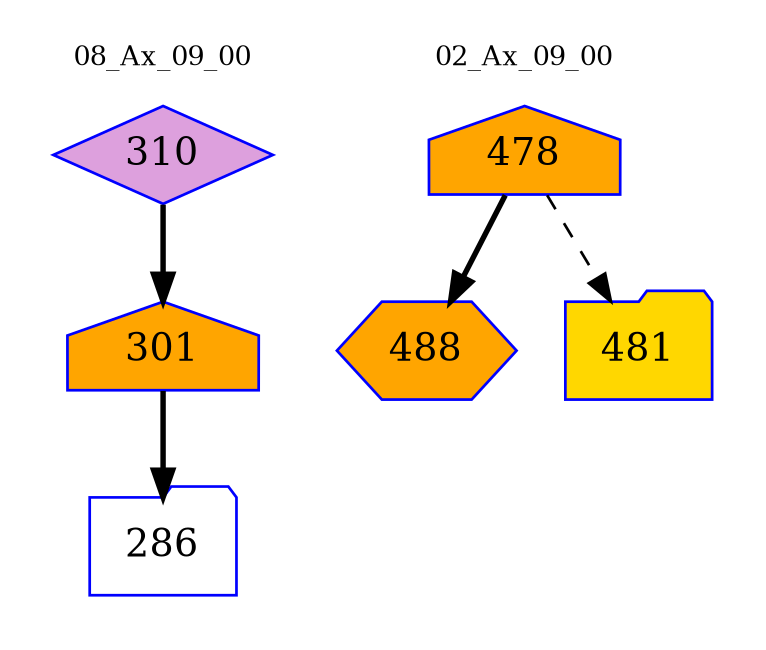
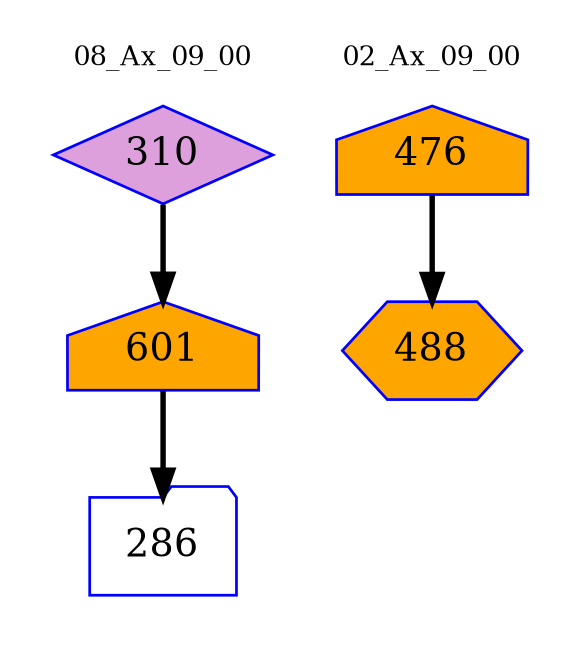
(525, 155) -> (432, 155)
(163, 351) -> (163, 351)
(639, 351) -> none
